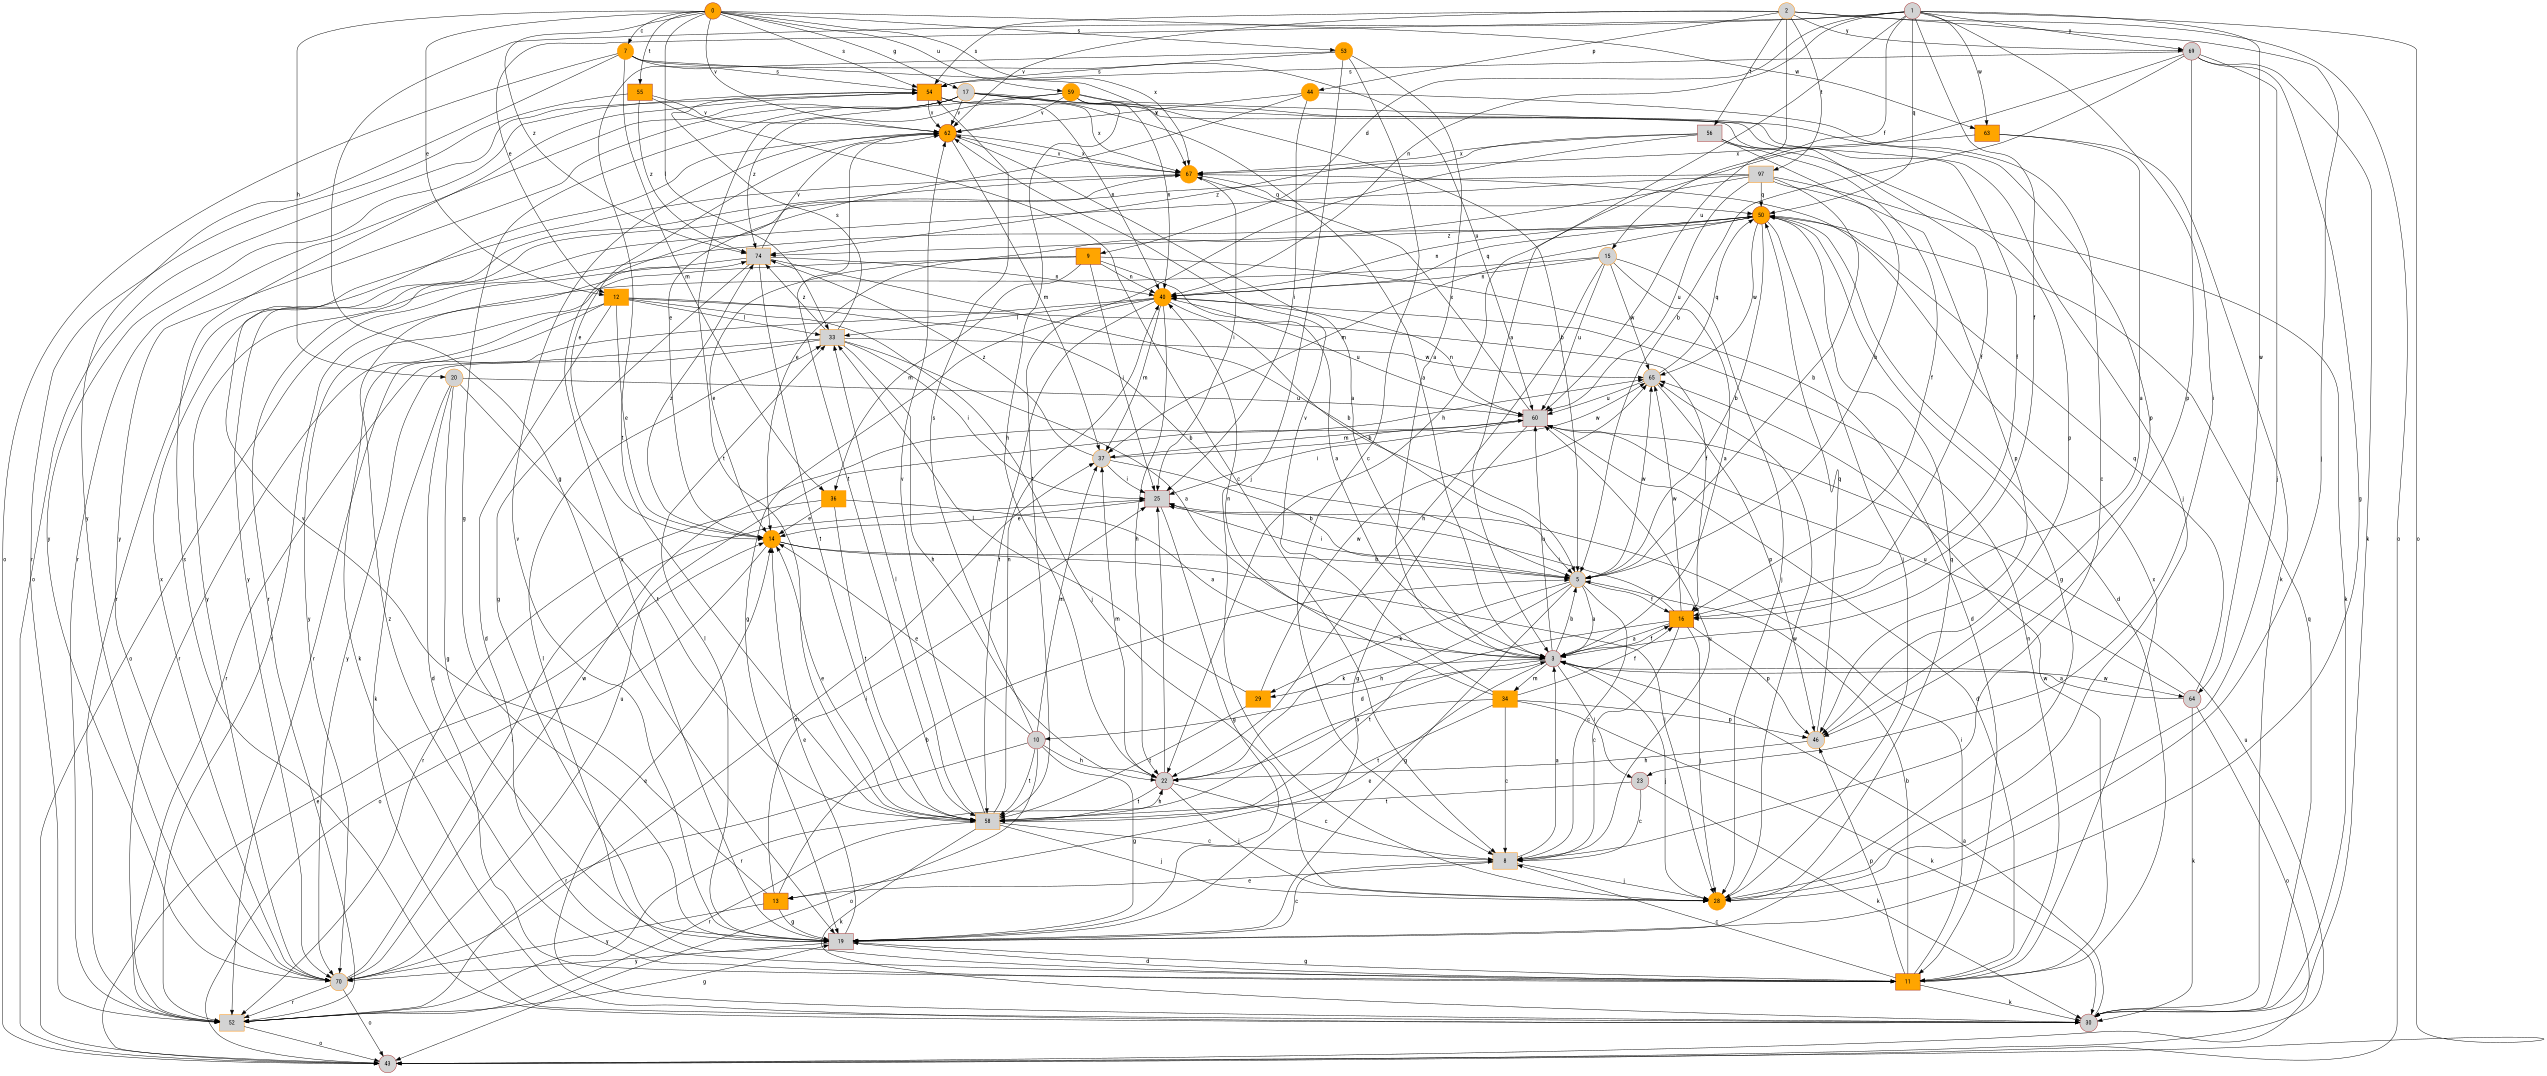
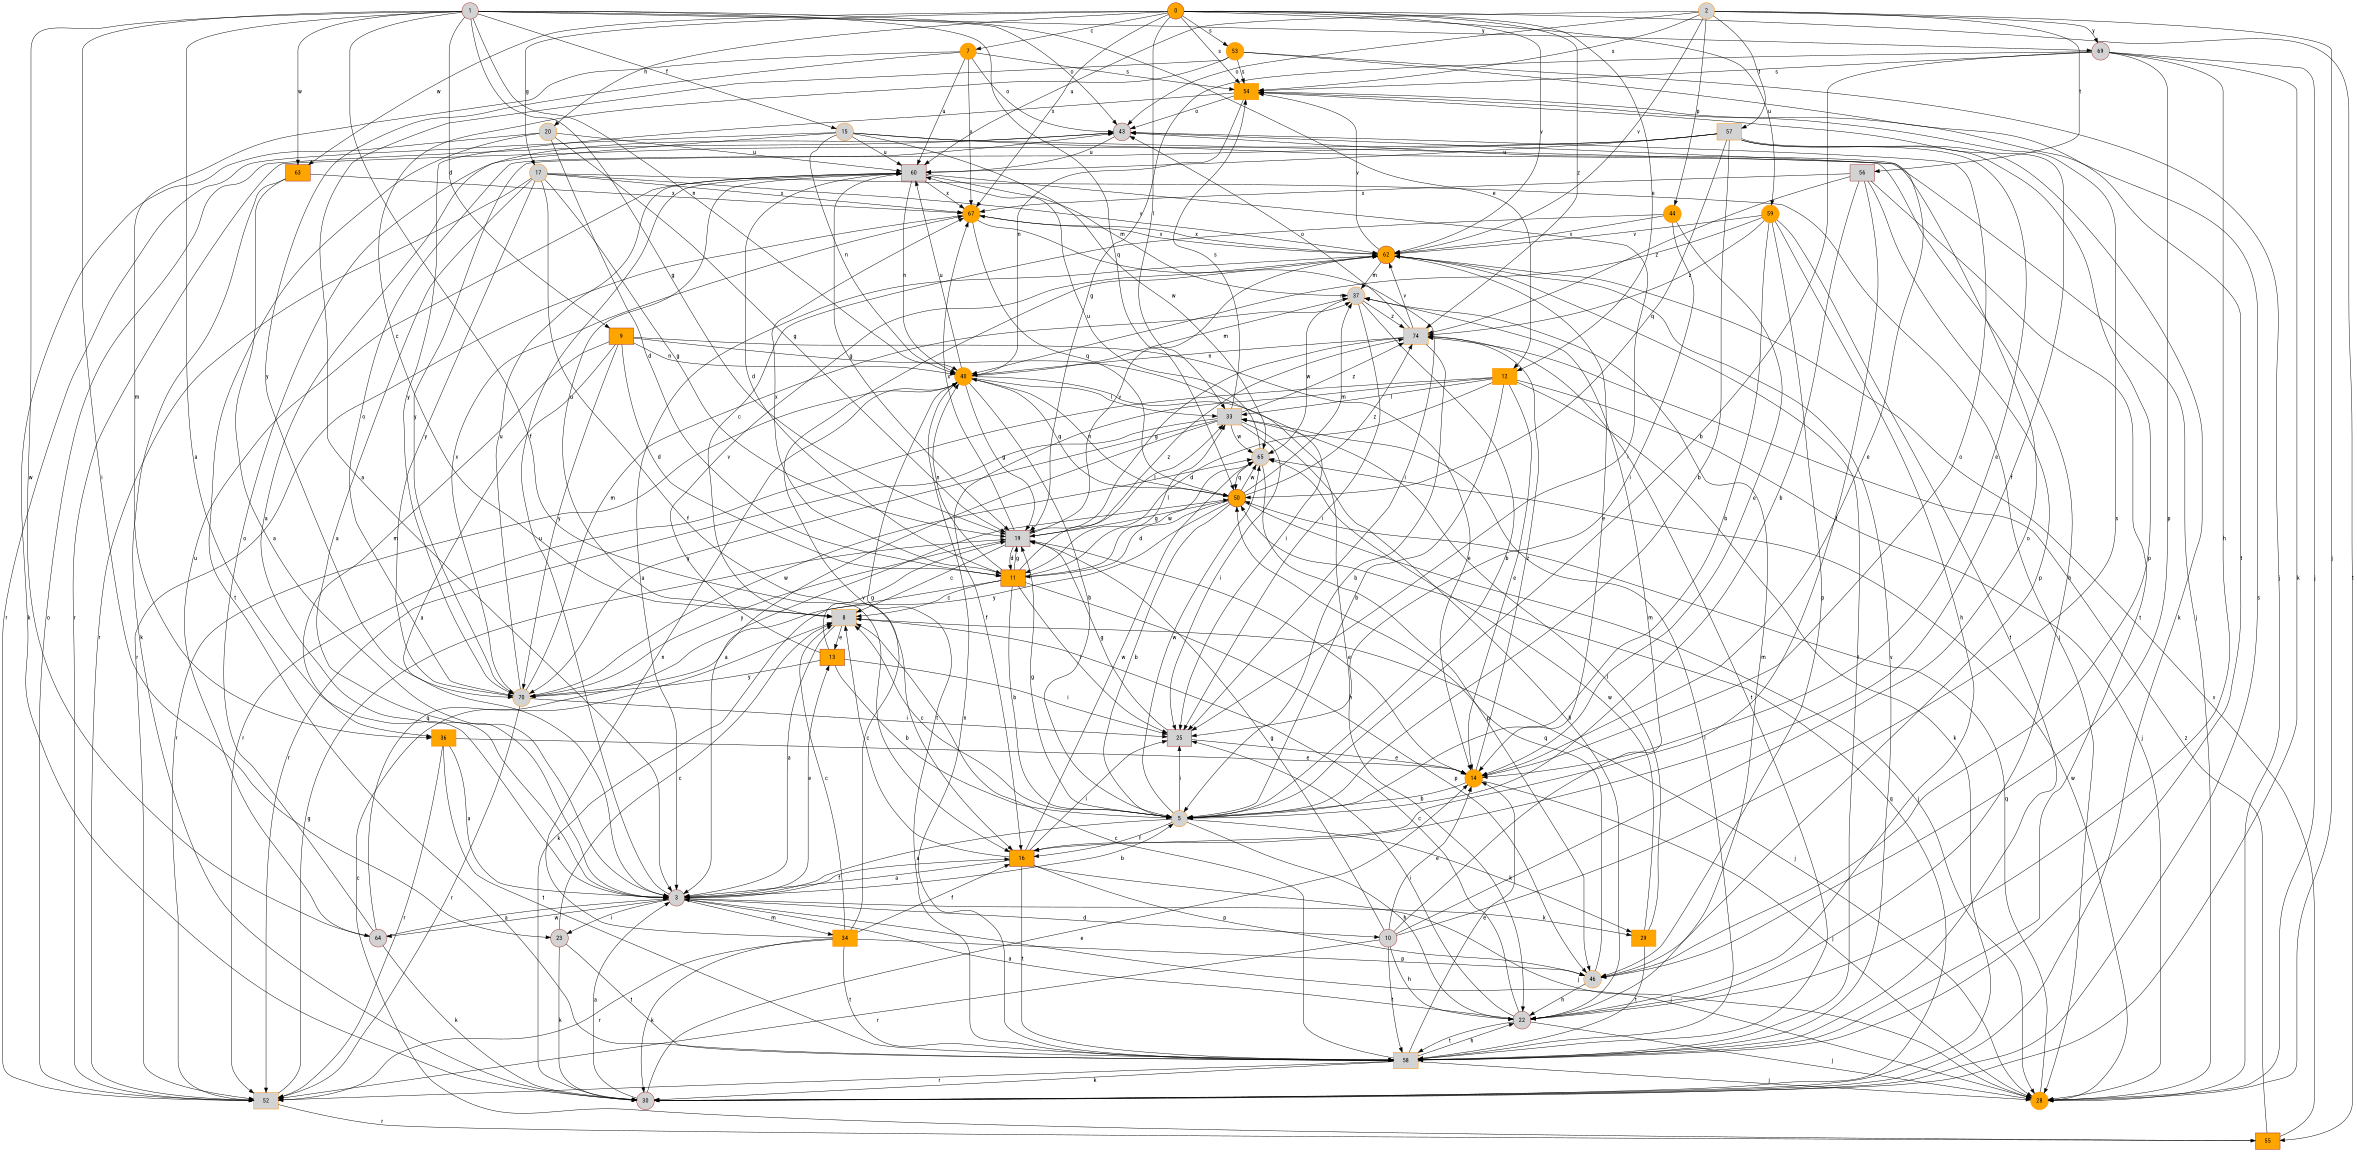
(929, 92) -> (1246, 92)
(930, 114) -> (1356, 131)
(1761, 174) -> (1729, 132)
(41, 435) -> (1263, 1136)
